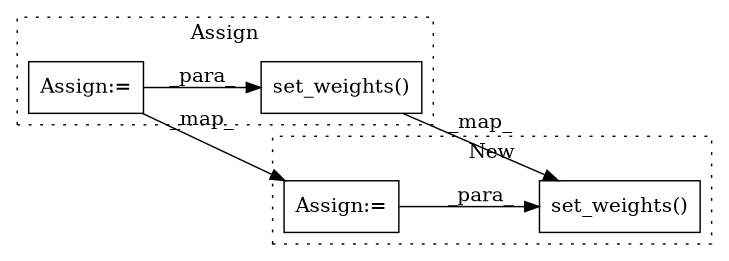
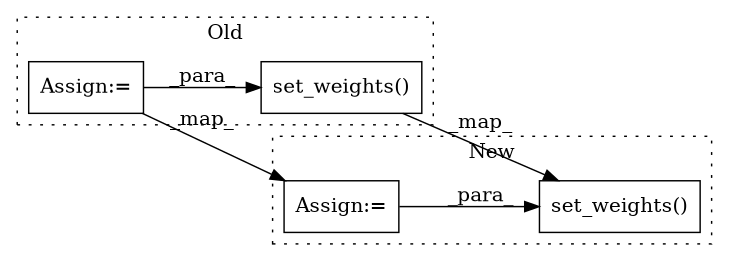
(225, 34) -> (225, 34)
